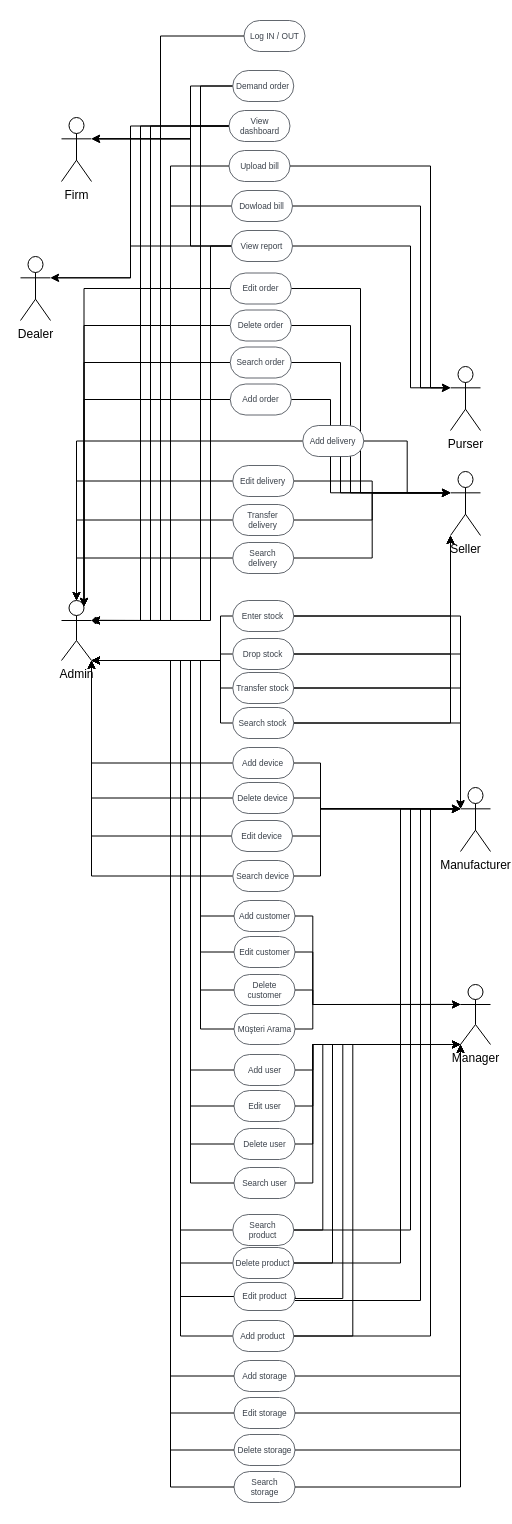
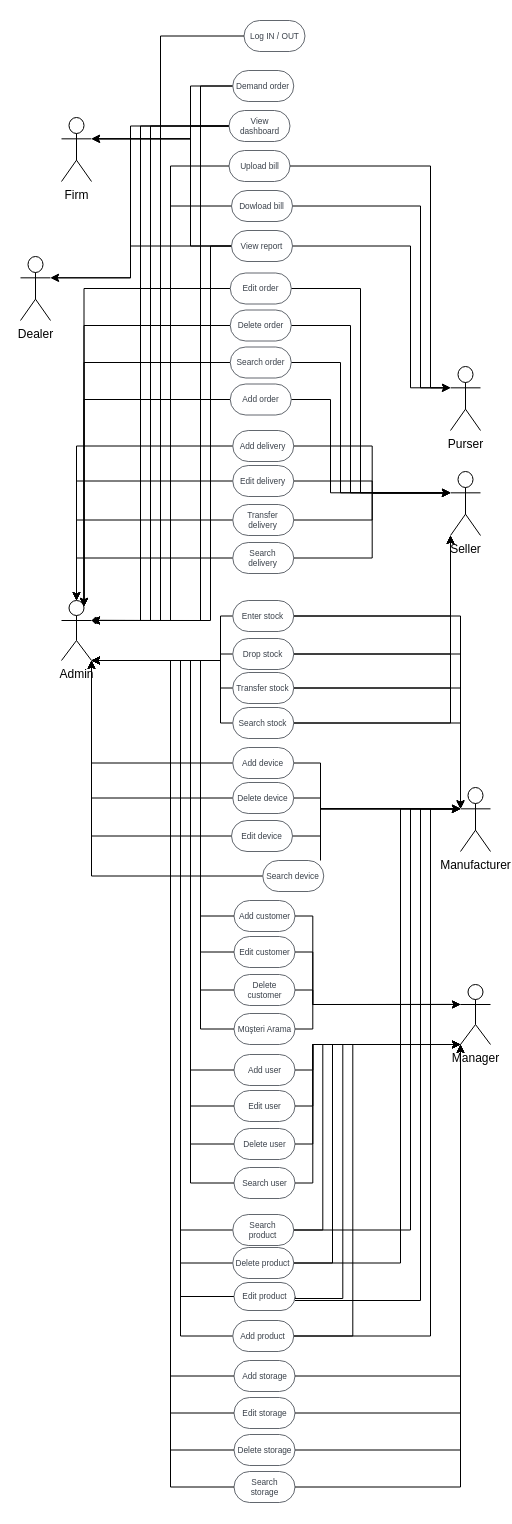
(333, 441) -> (263, 446)
(263, 876) -> (293, 876)
